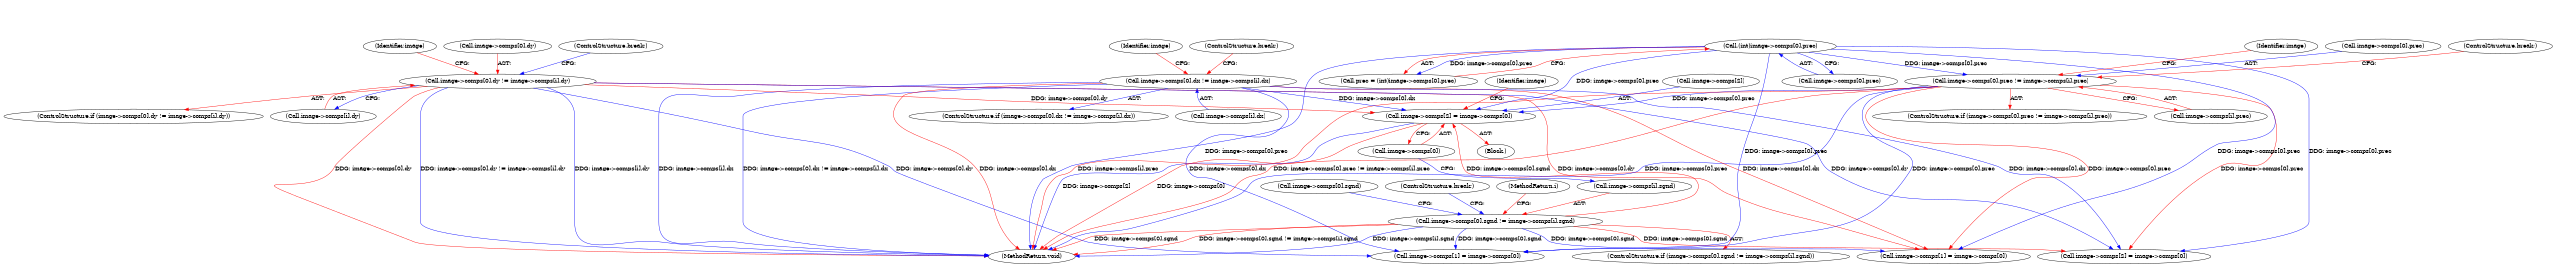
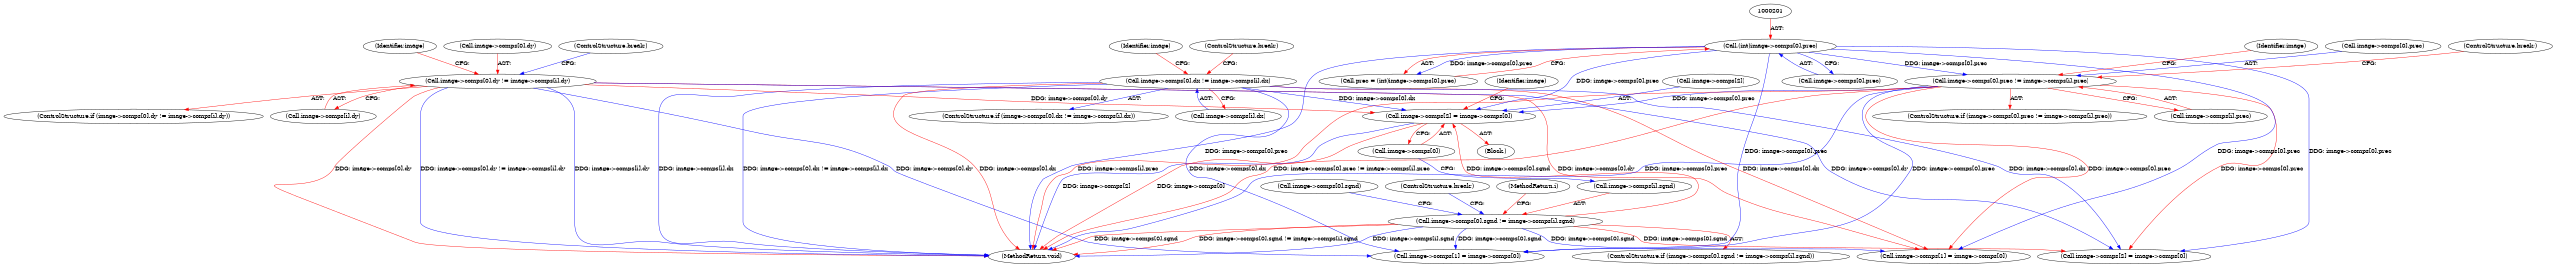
none -> (1770, 11)
(377, 93) -> (377, 93)
none -> (1217, 96)
